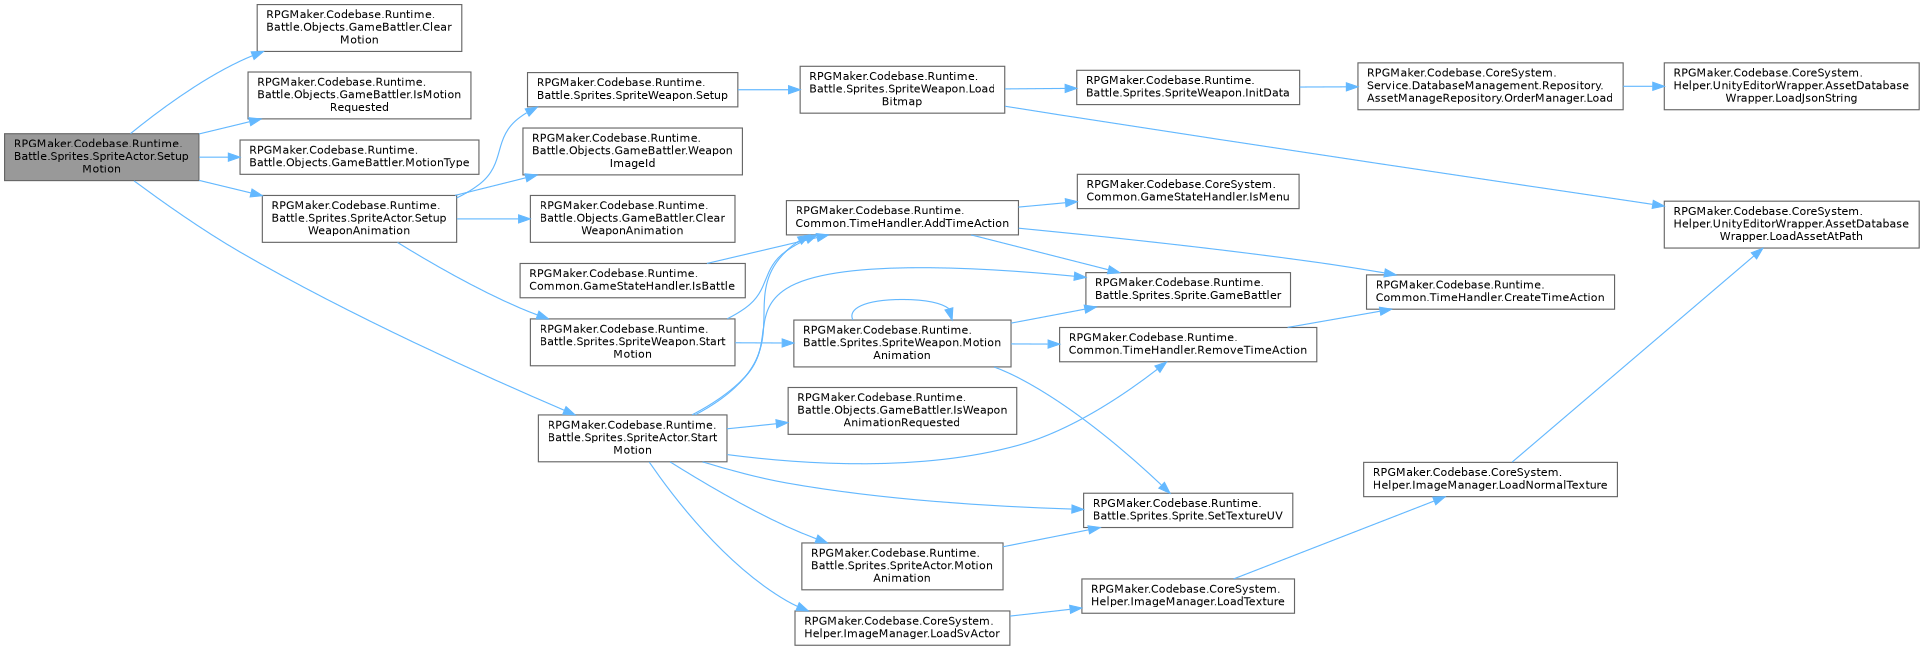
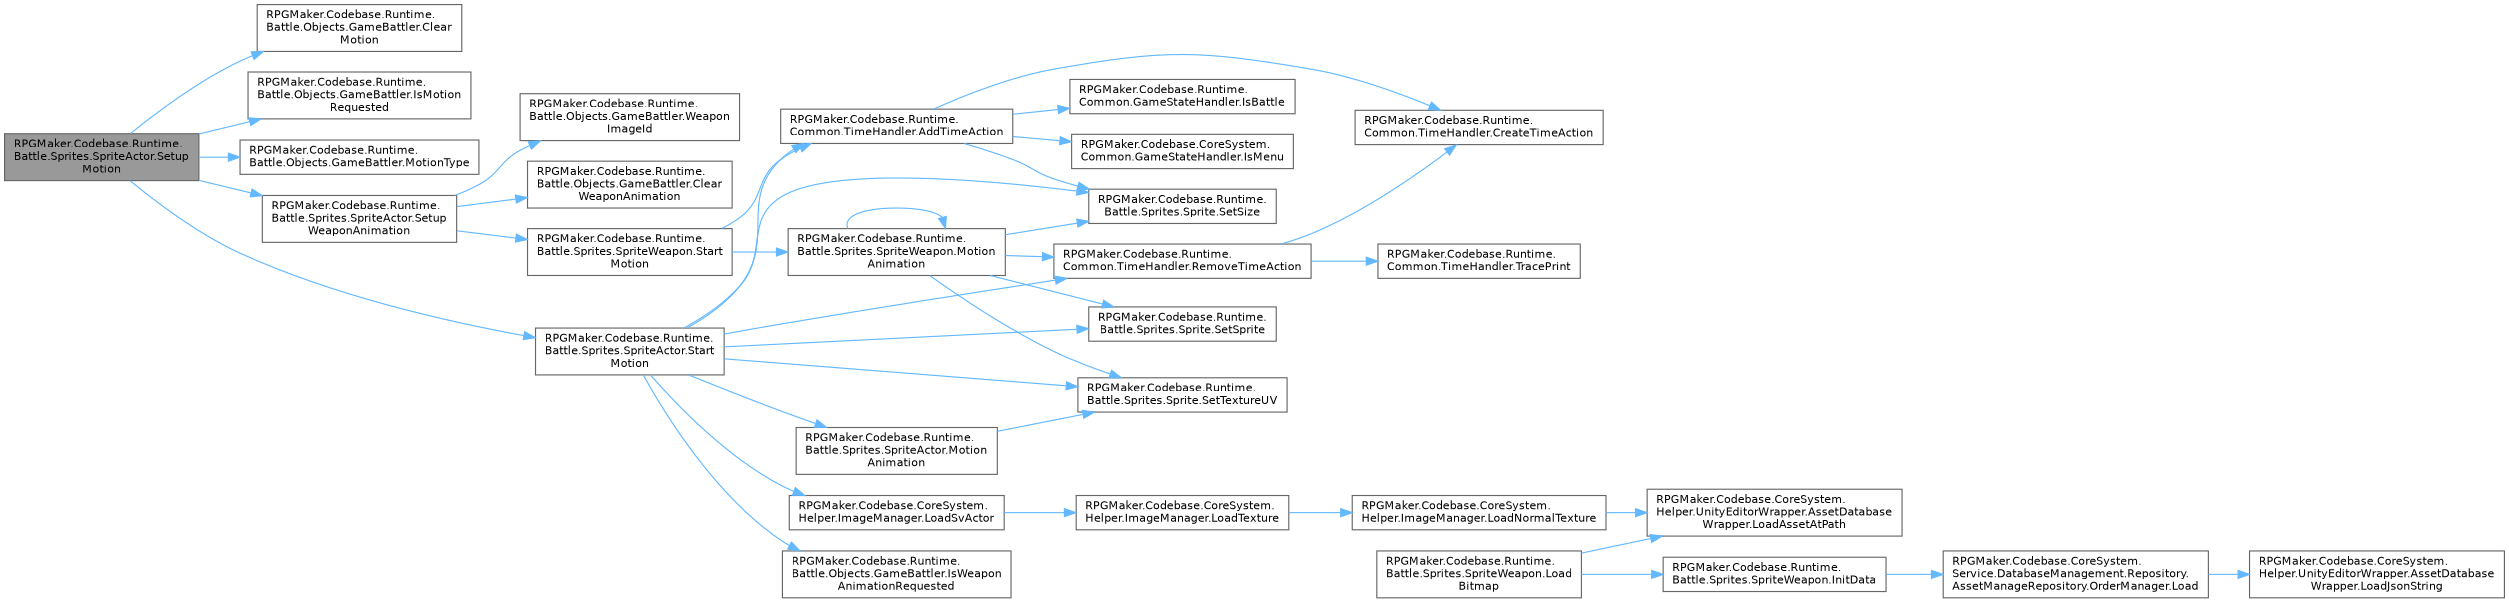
(633, 90) -> none
(762, 251) -> (1035, 112)
none -> (1479, 261)
(1188, 290) -> (1182, 206)
none -> (1182, 324)
